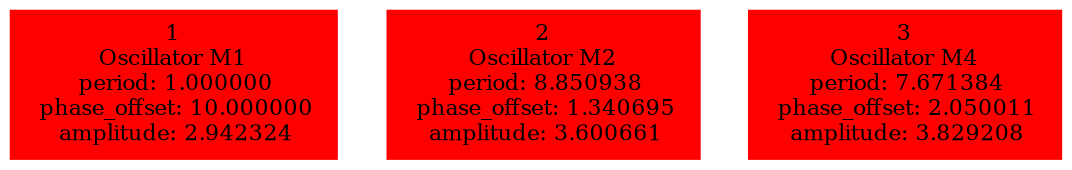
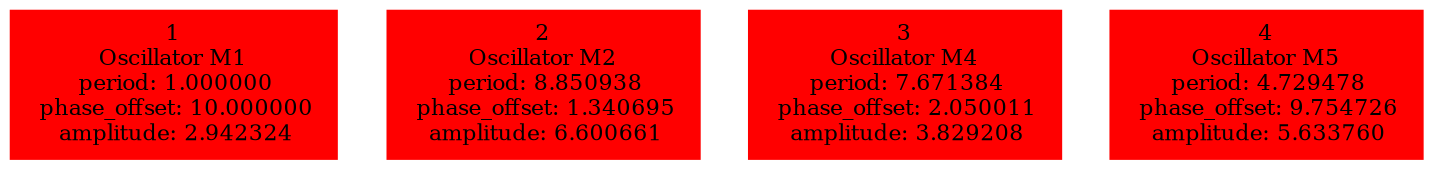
none -> (1267, 85)
(544, 133) -> (544, 133)
